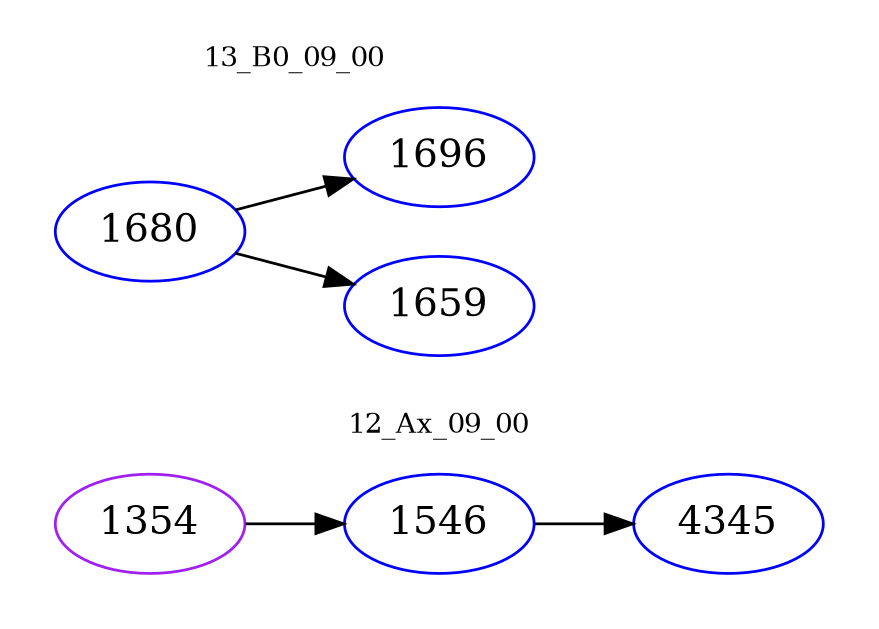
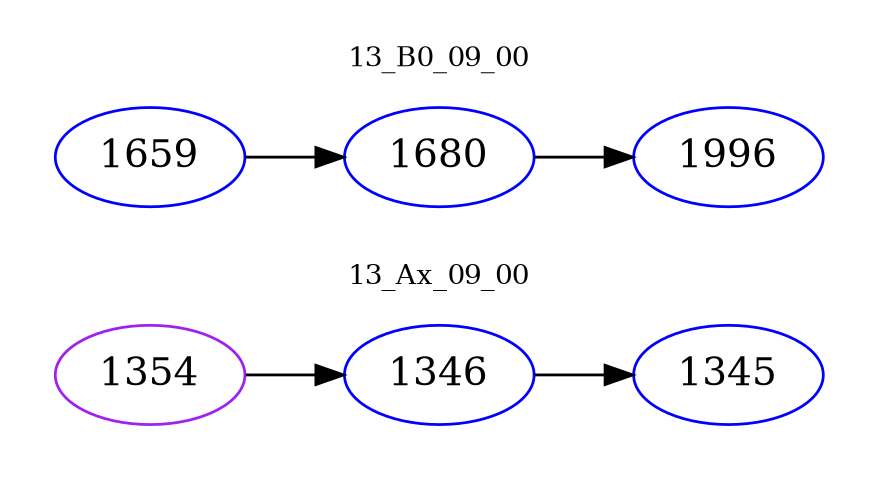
(439, 157) -> (728, 157)
(281, 265) -> (281, 157)
(439, 426) -> (439, 277)
(439, 524) -> (439, 375)
(728, 524) -> (728, 375)
